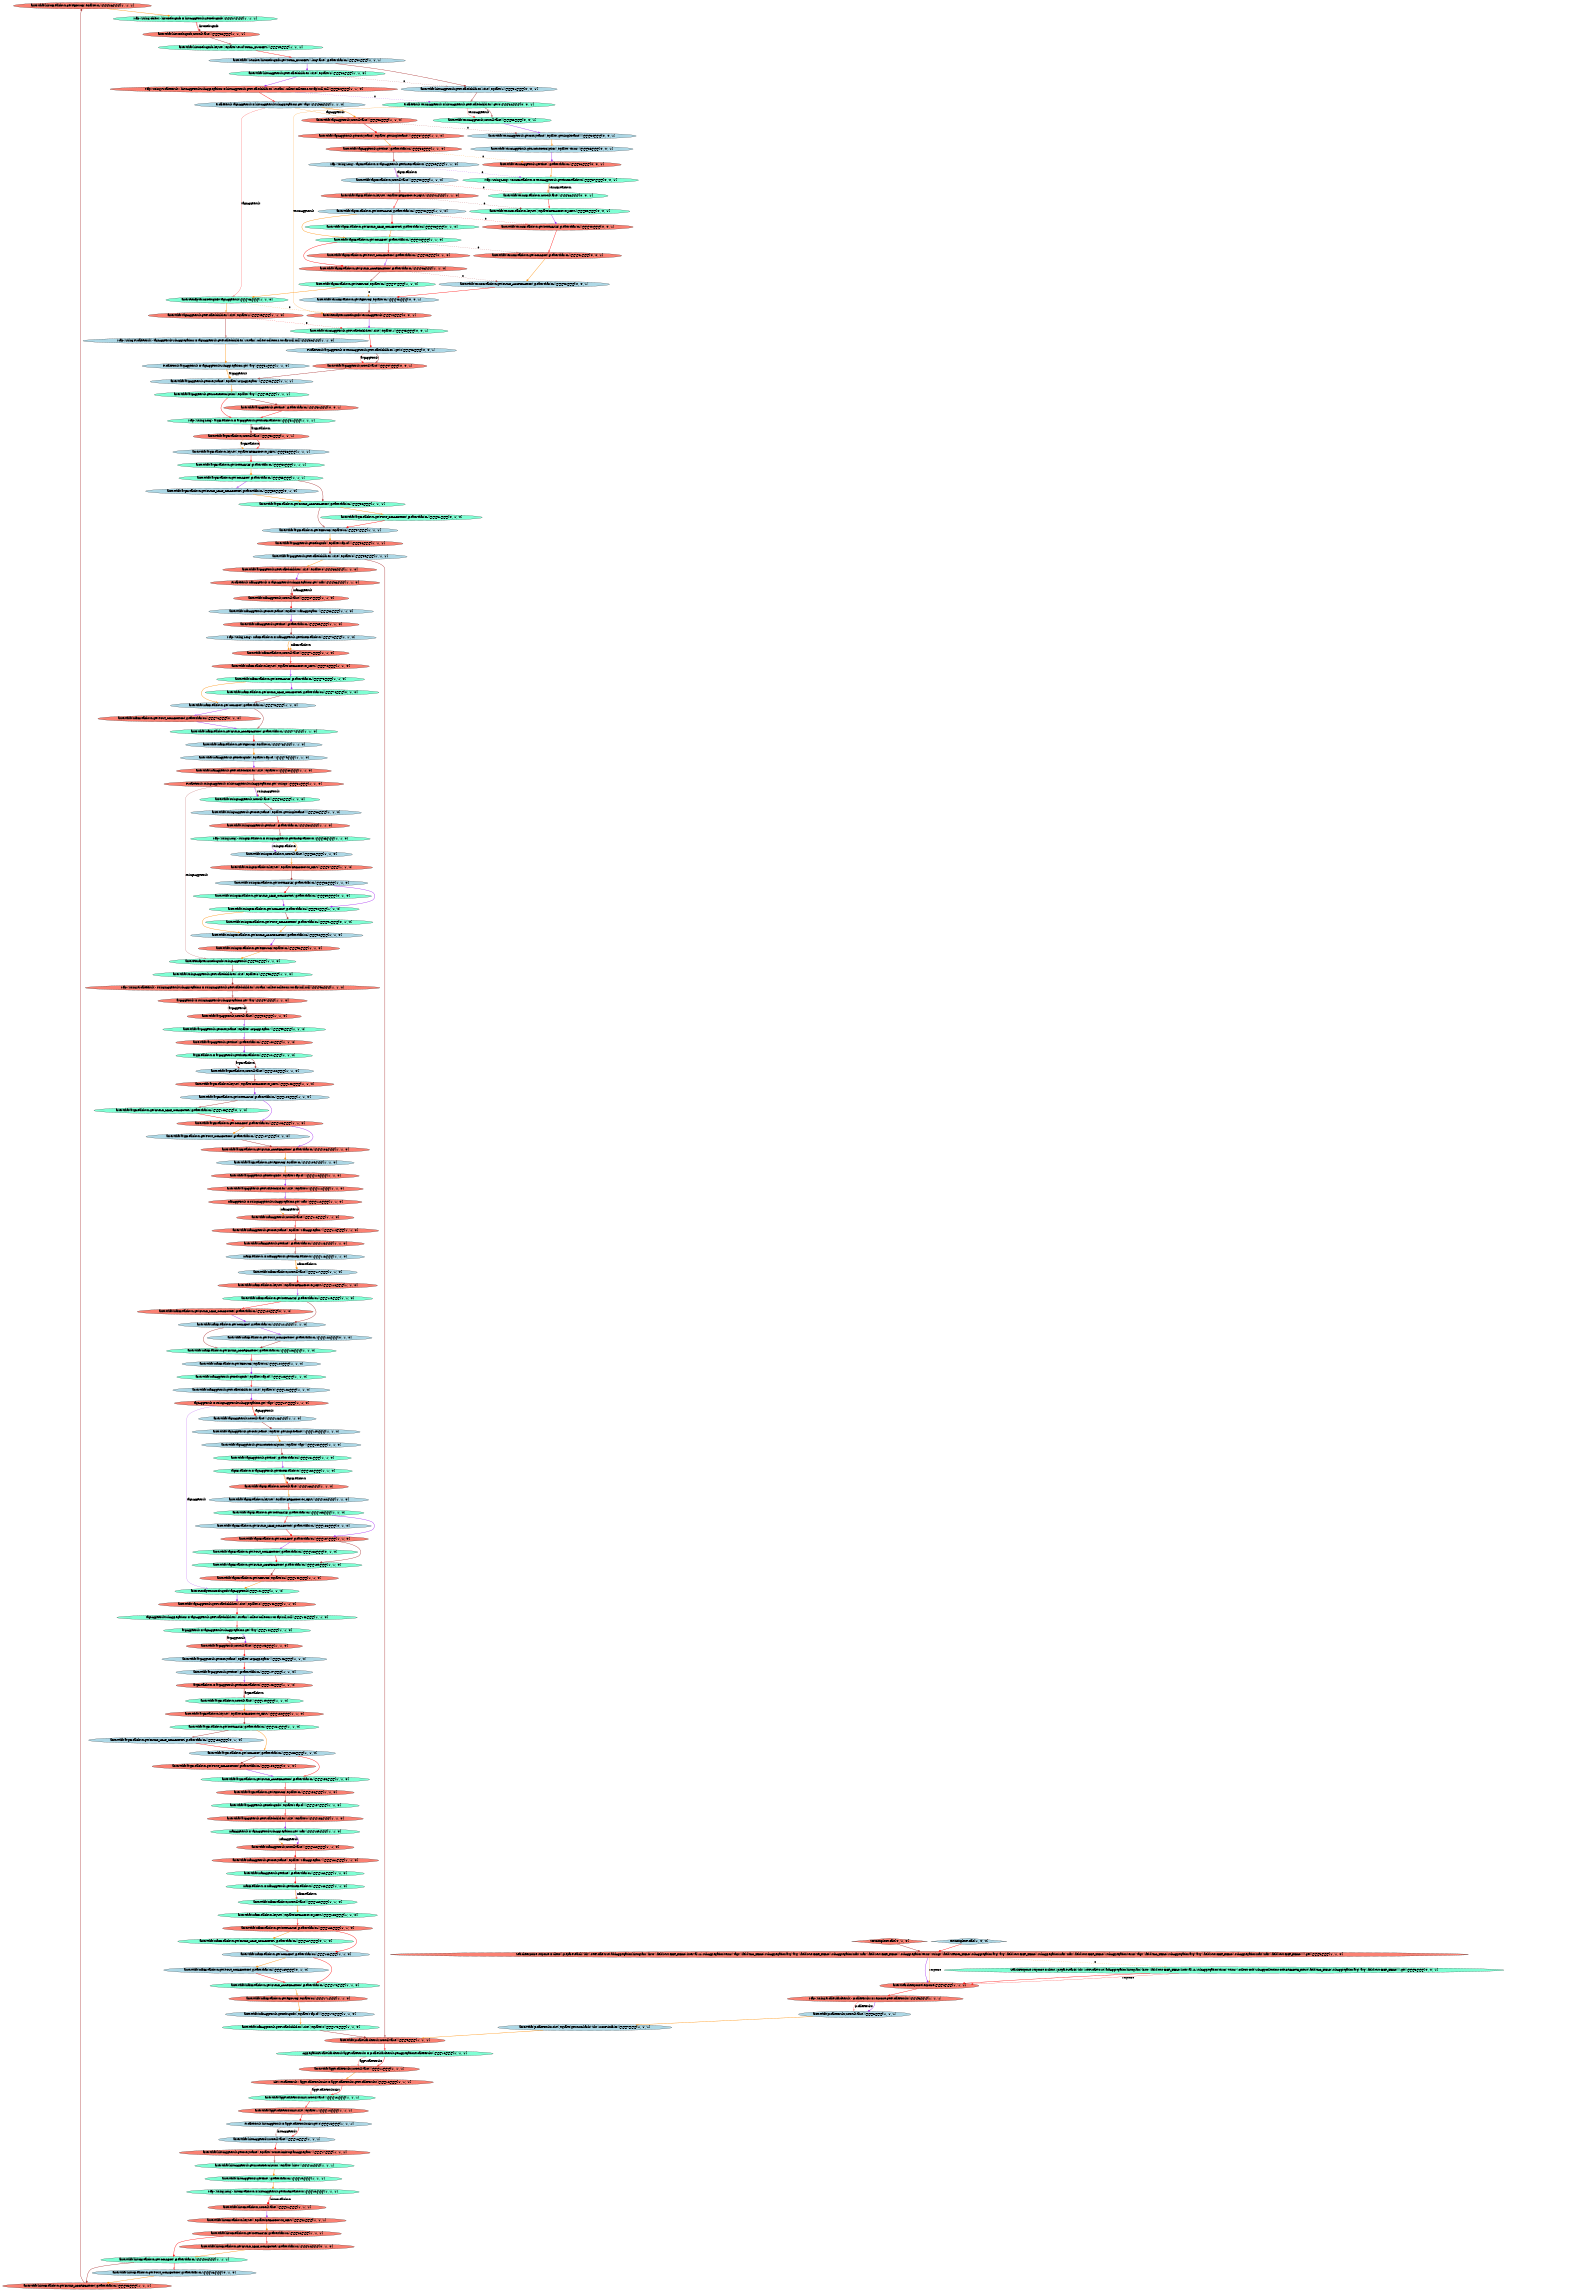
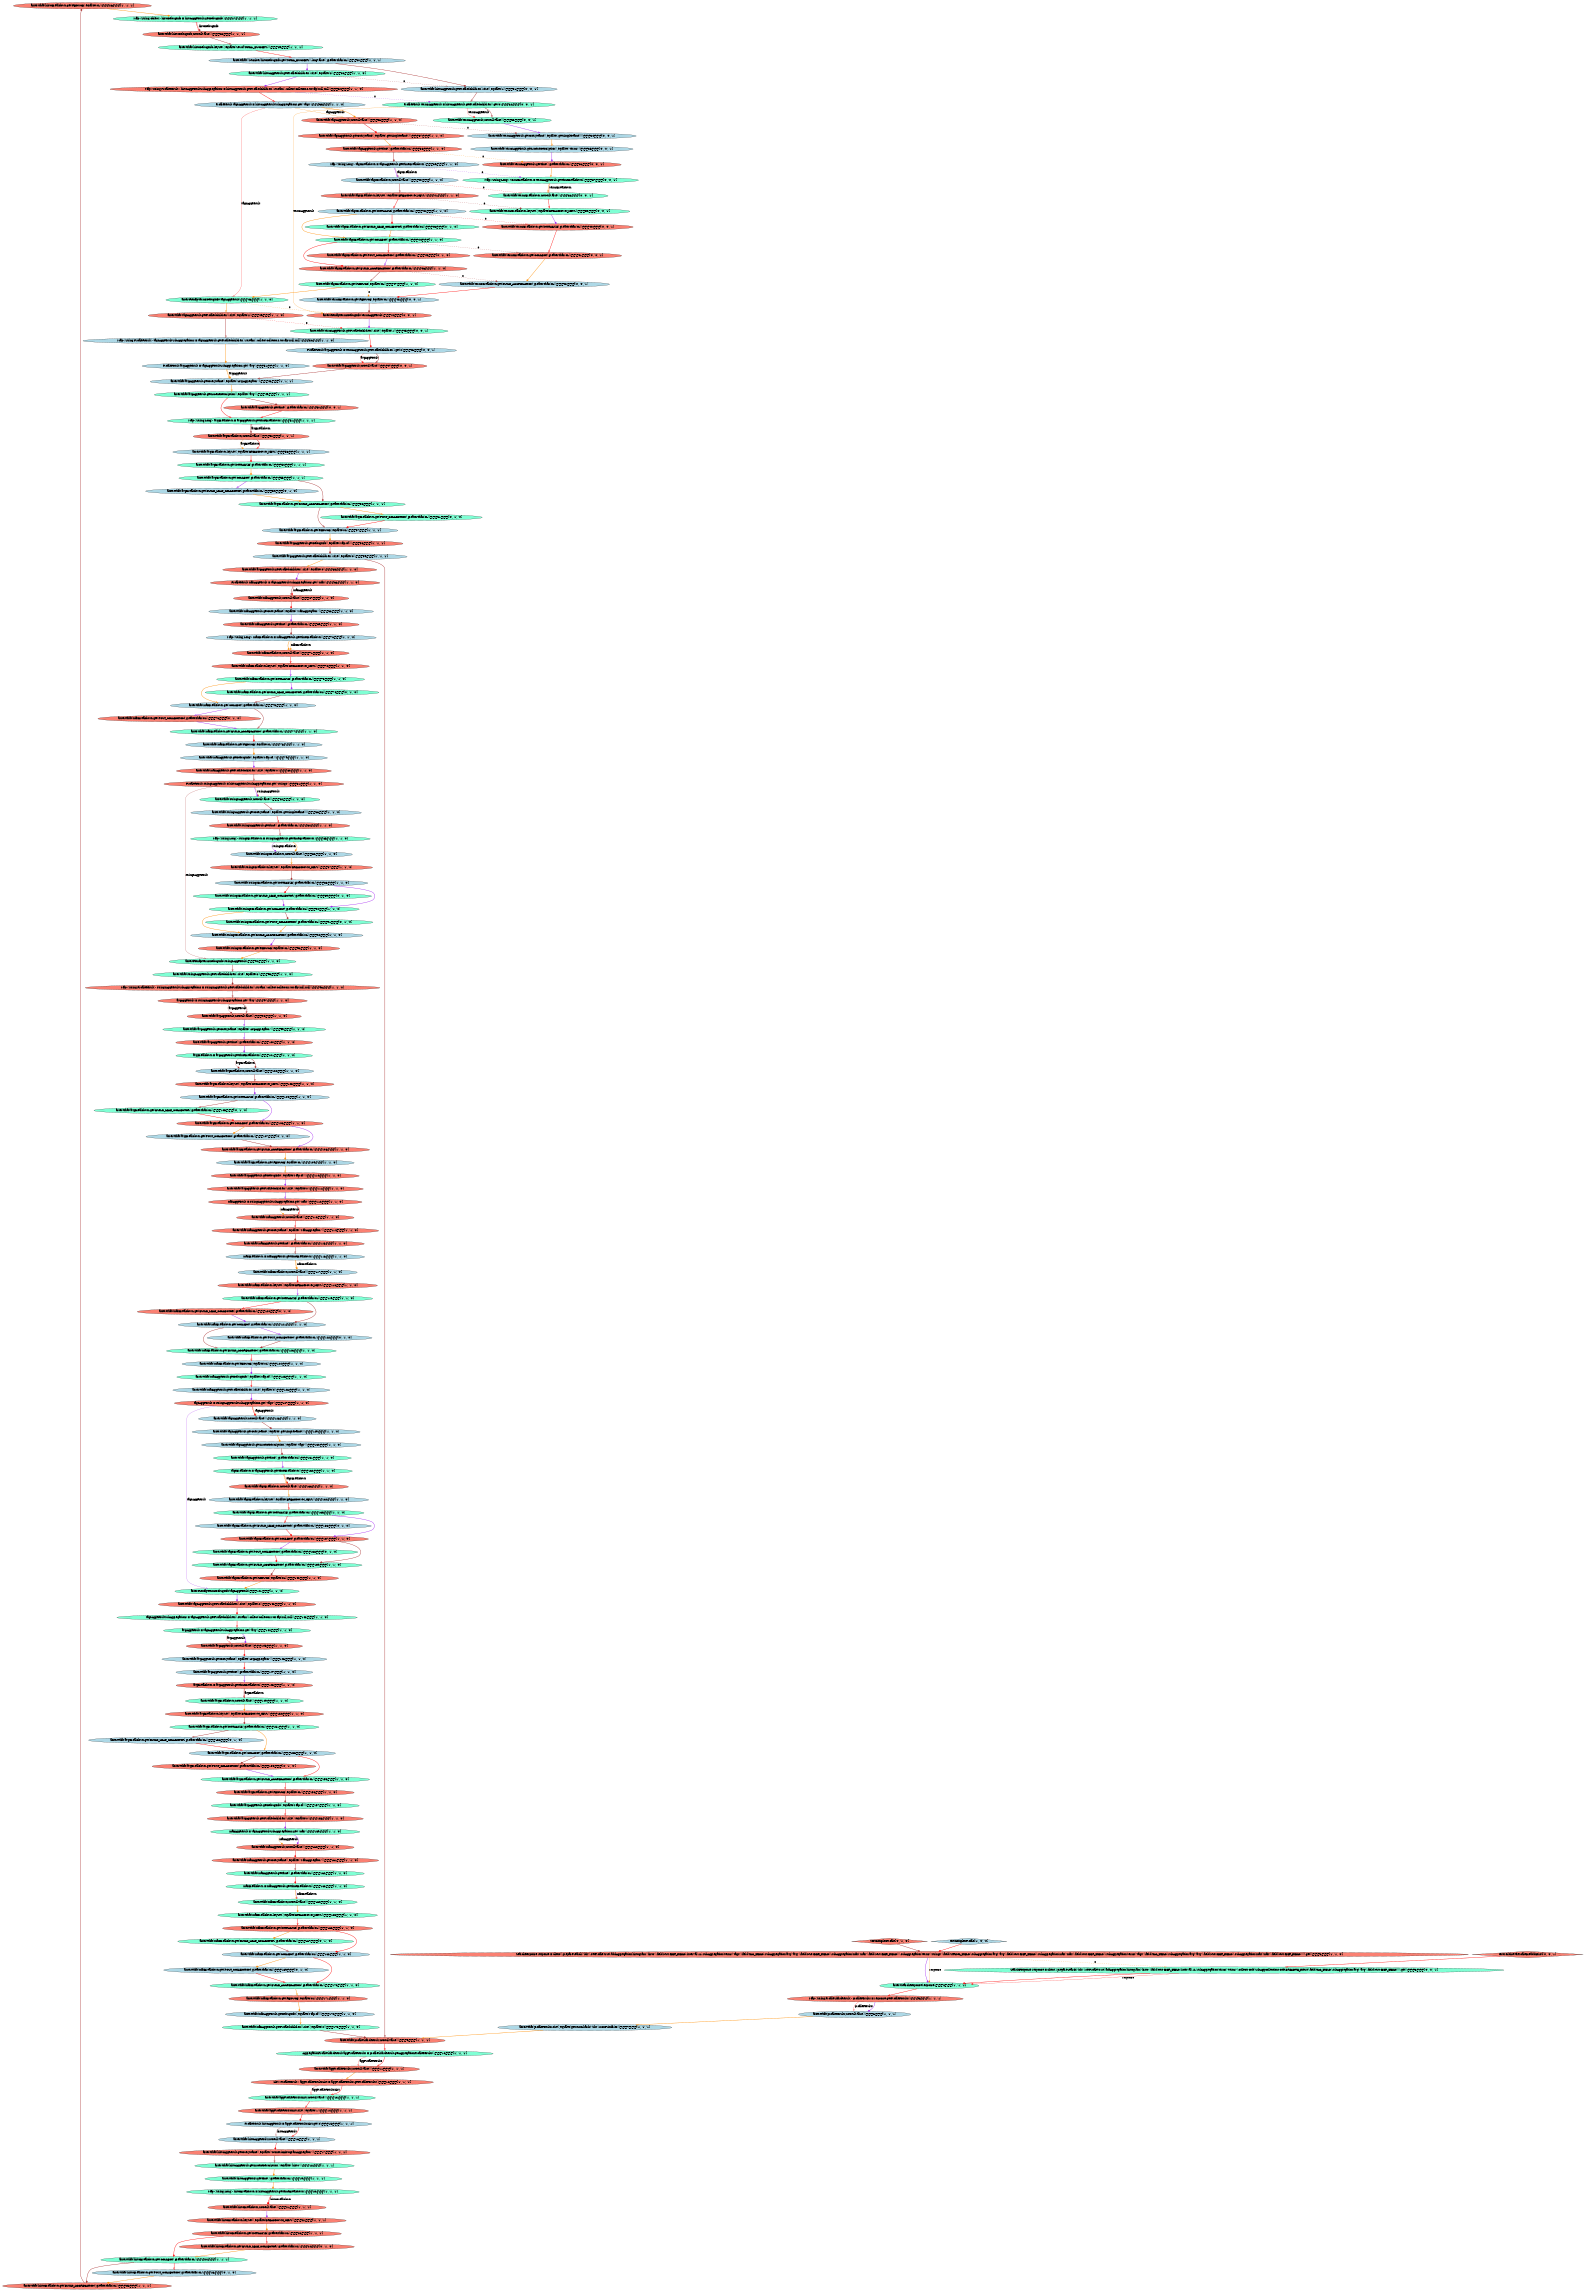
none -> (1528, 1955)
(929, 1986) -> (929, 1986)
